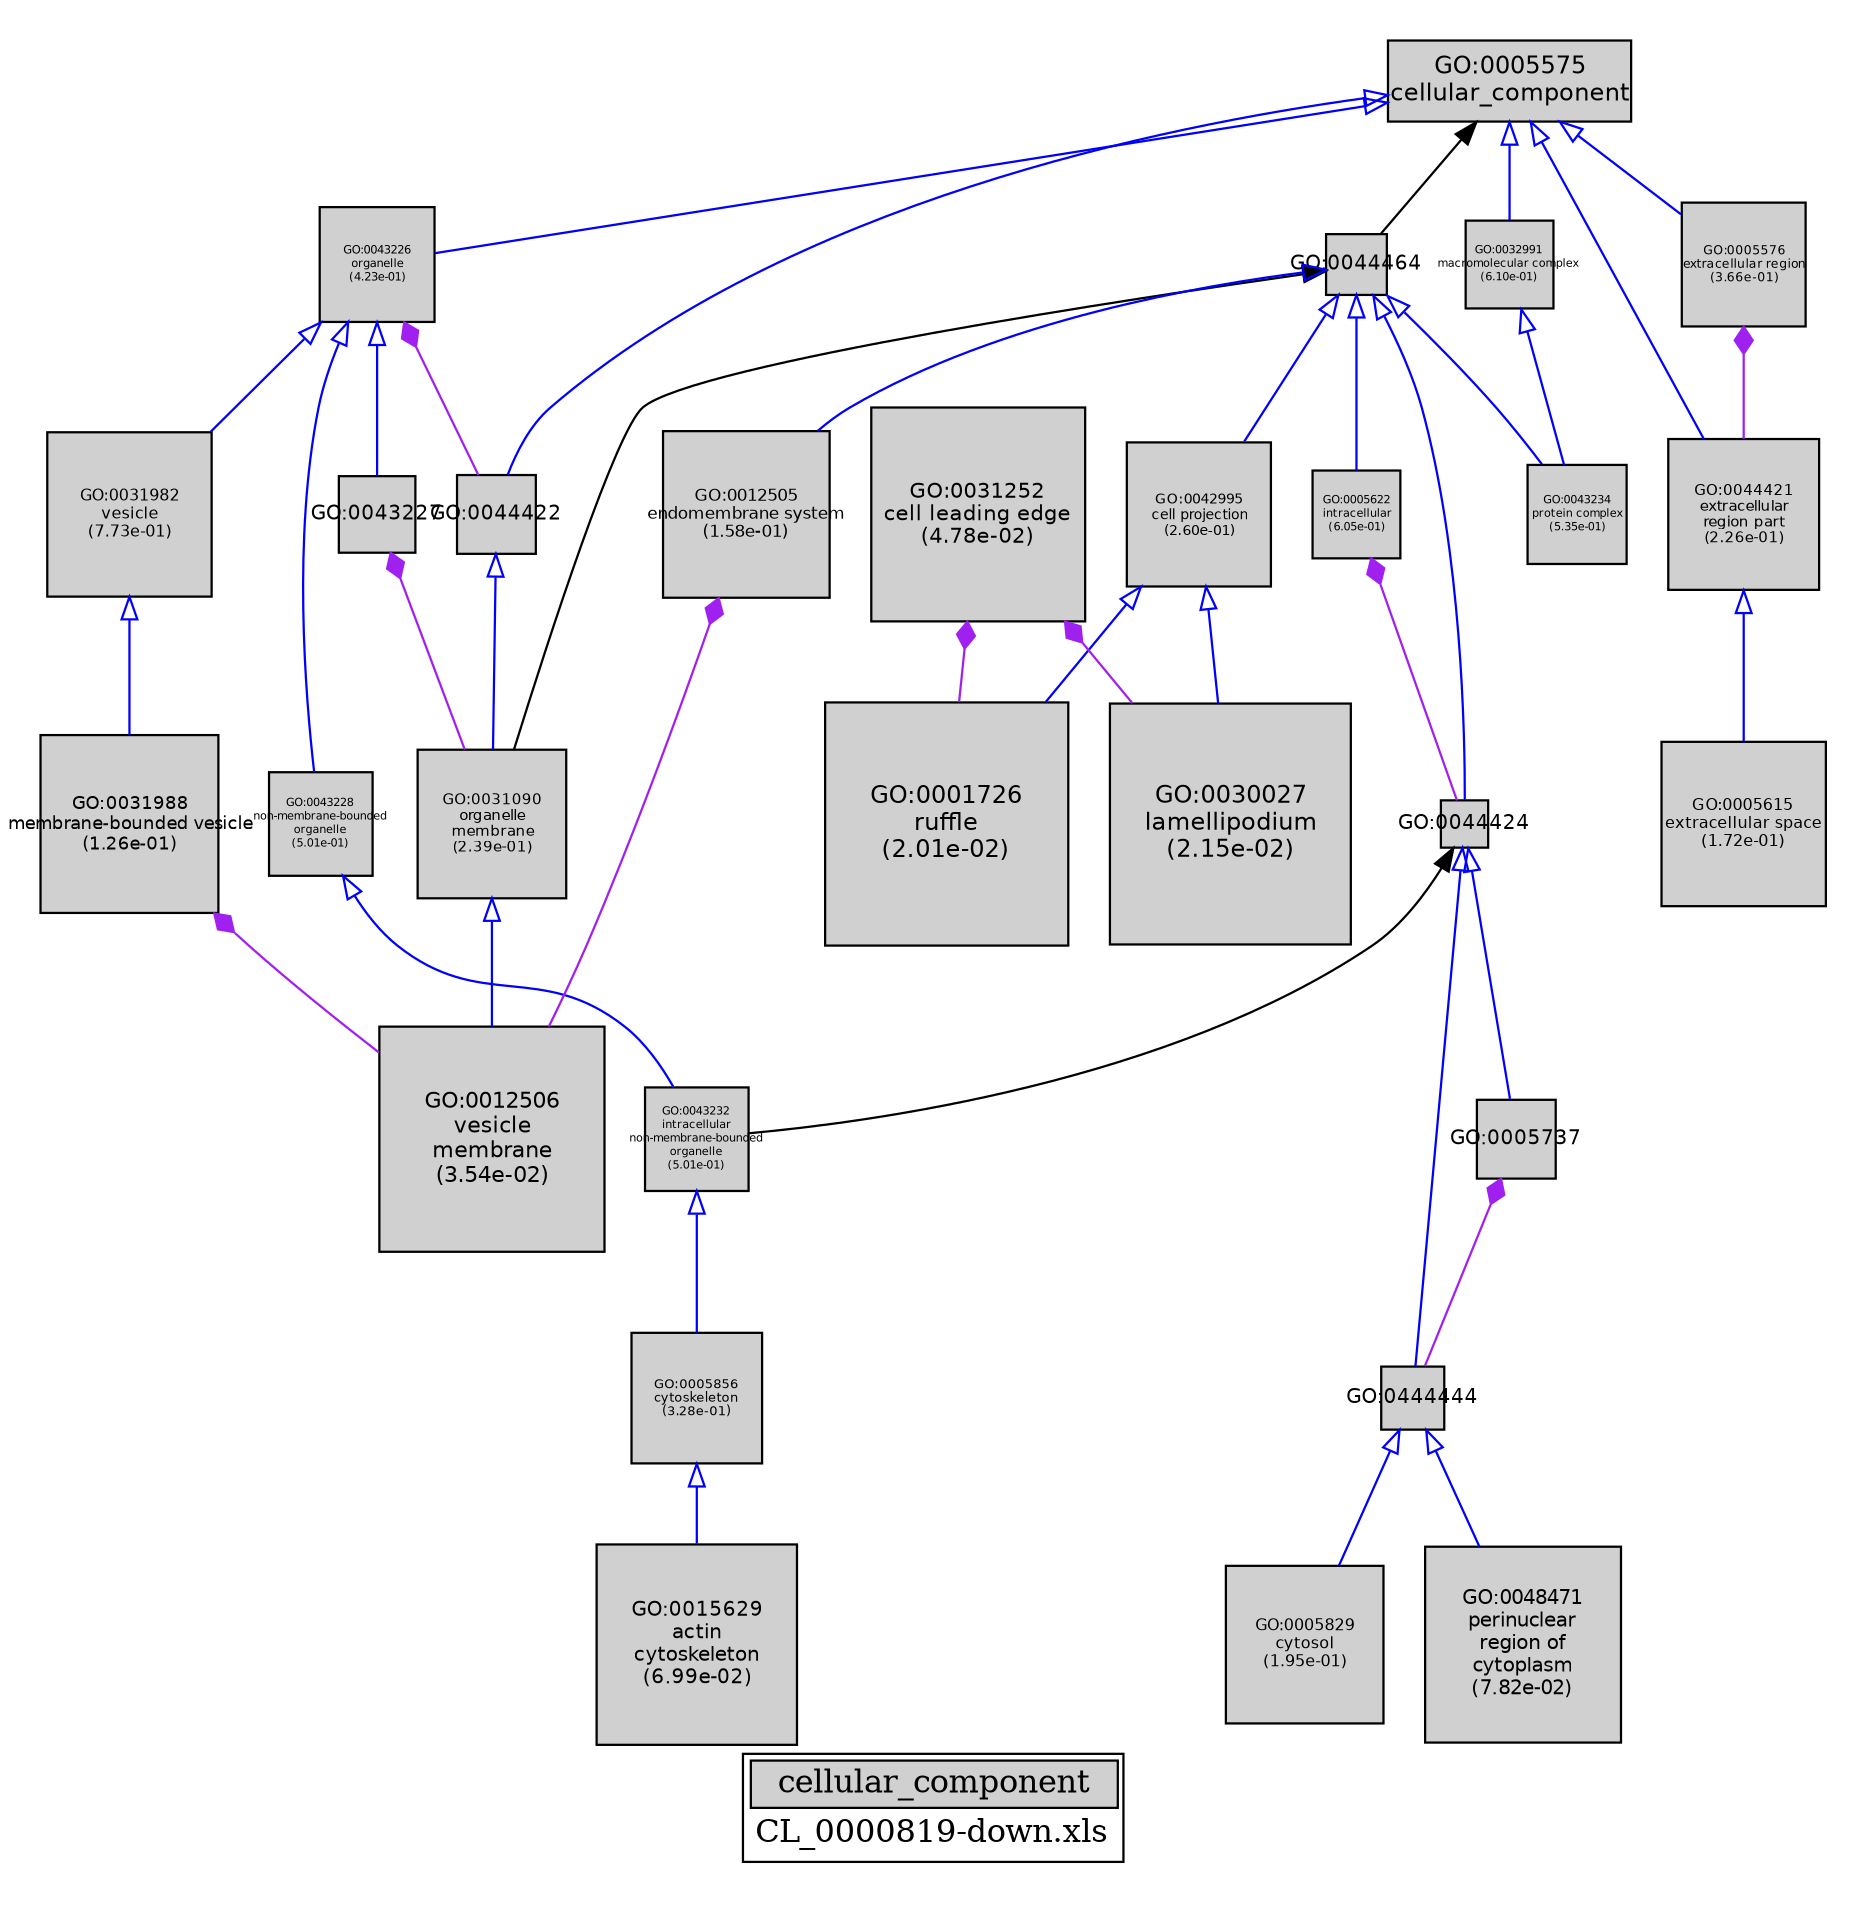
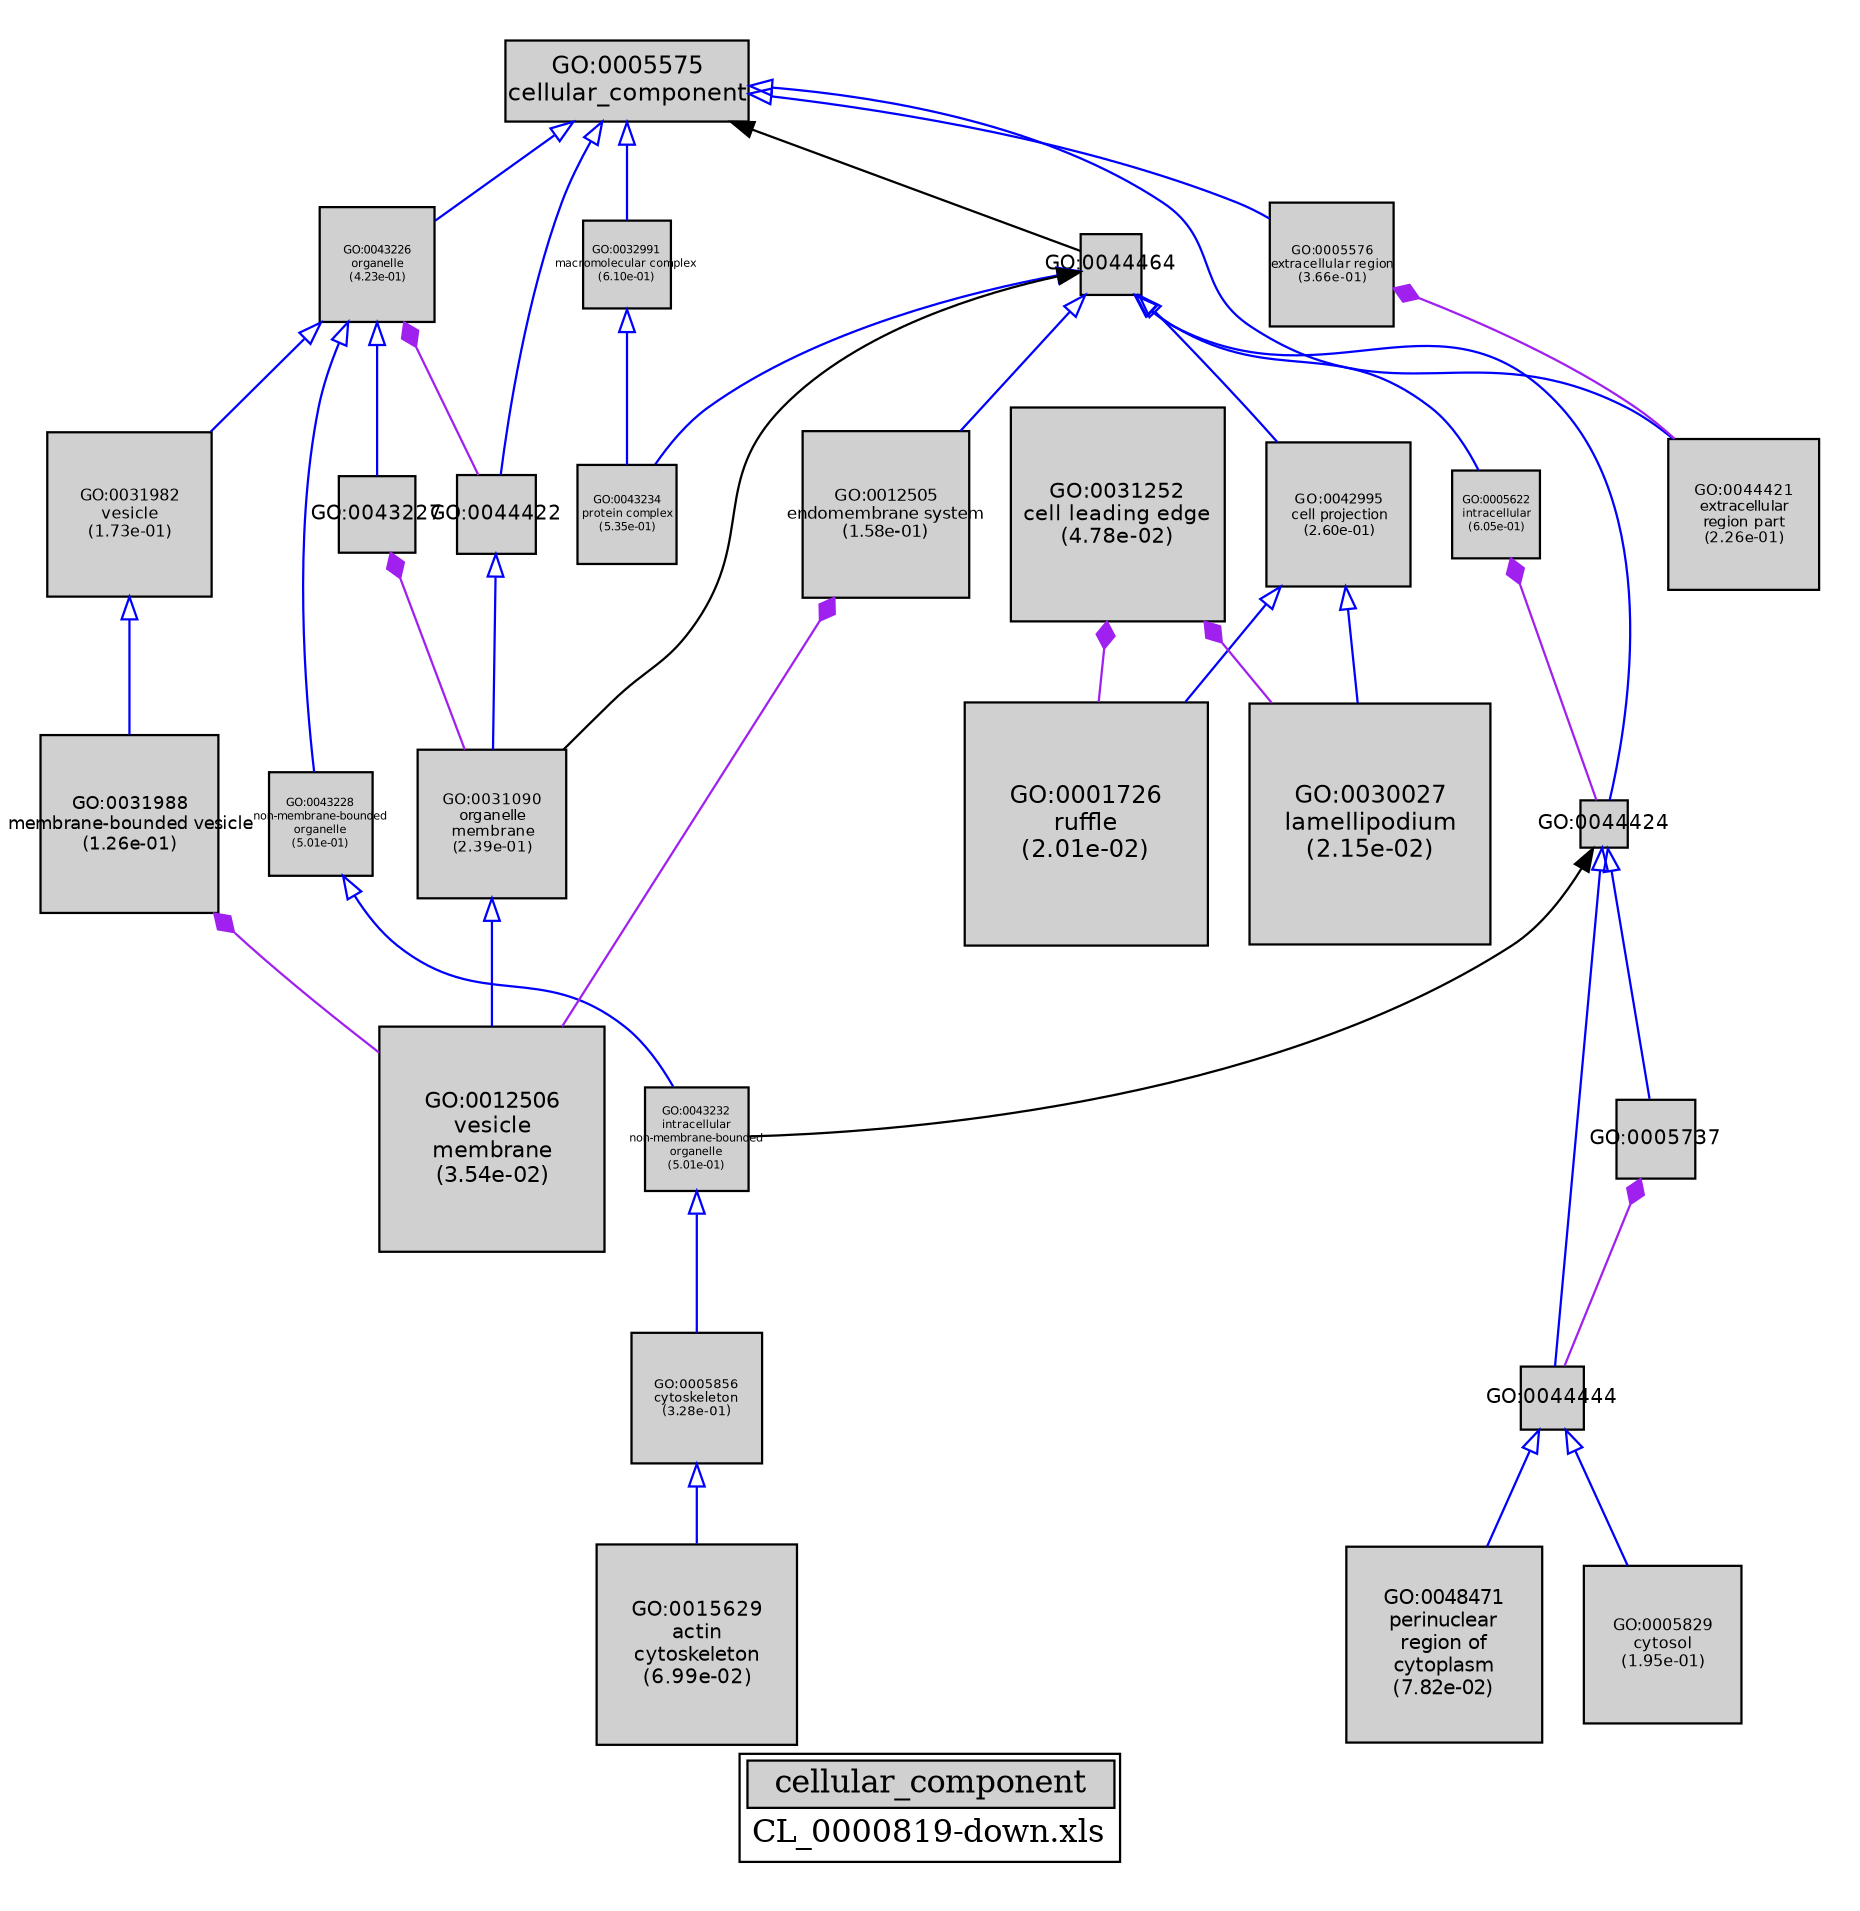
(131, 532) -> (131, 532)
(1744, 824) -> none
(1413, 1398) -> (1552, 1398)
